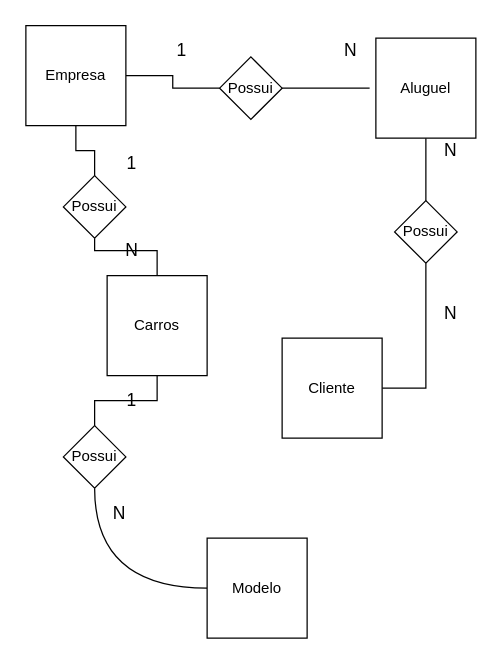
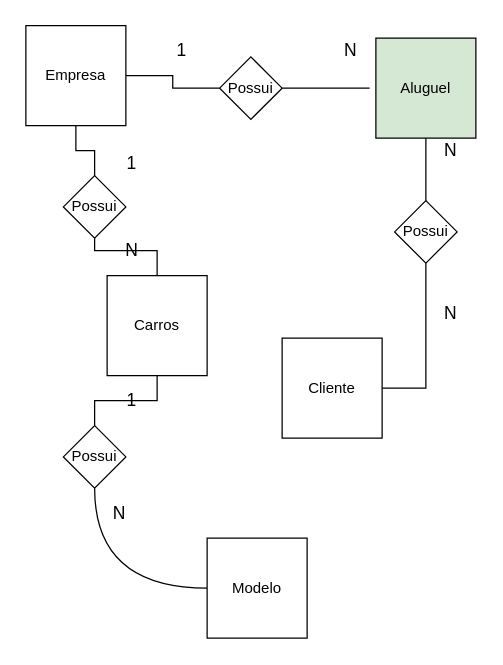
(426, 88) -> (426, 88)
